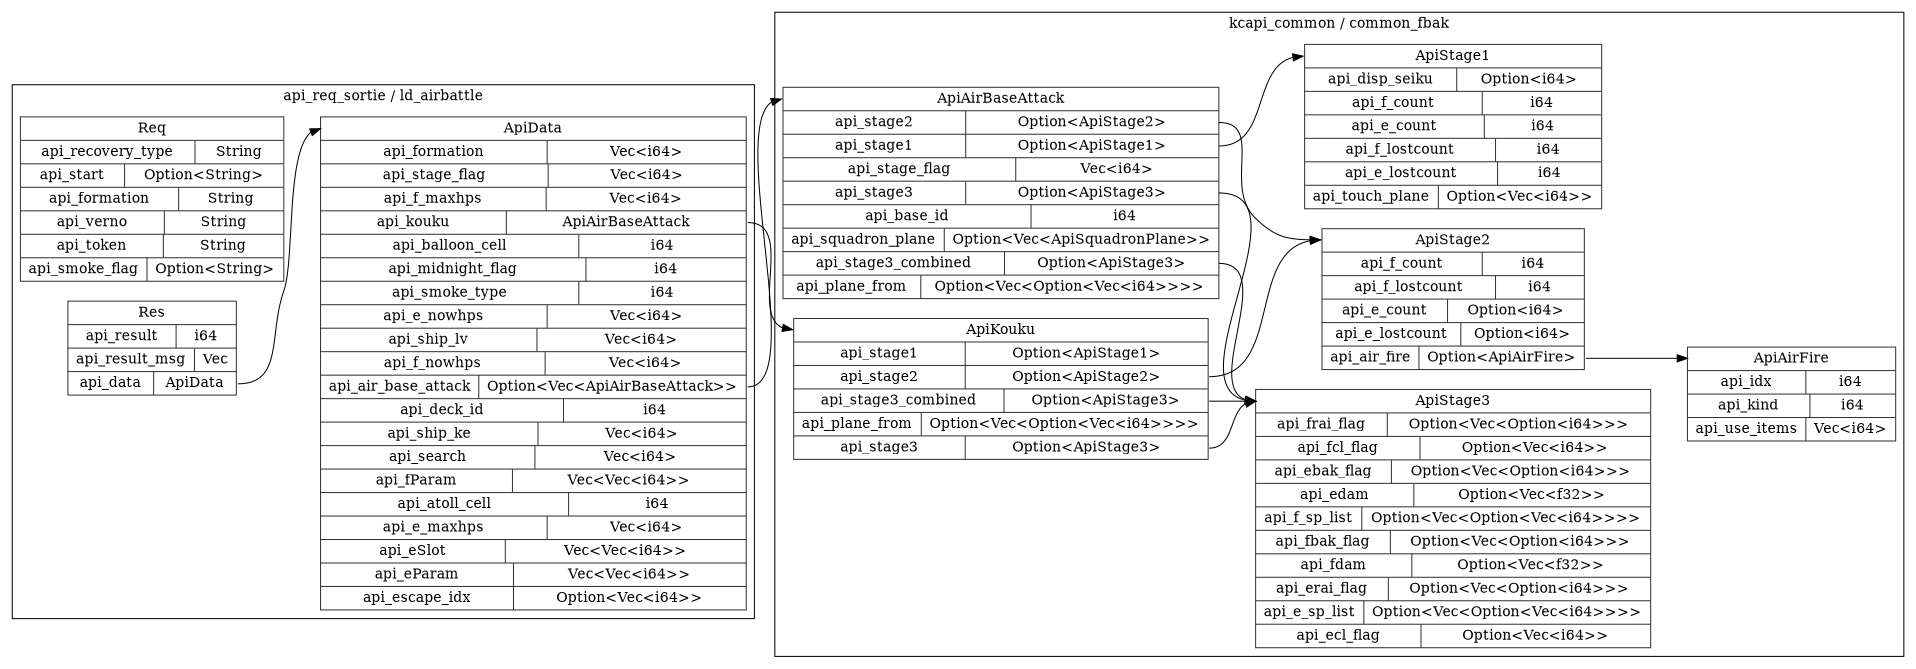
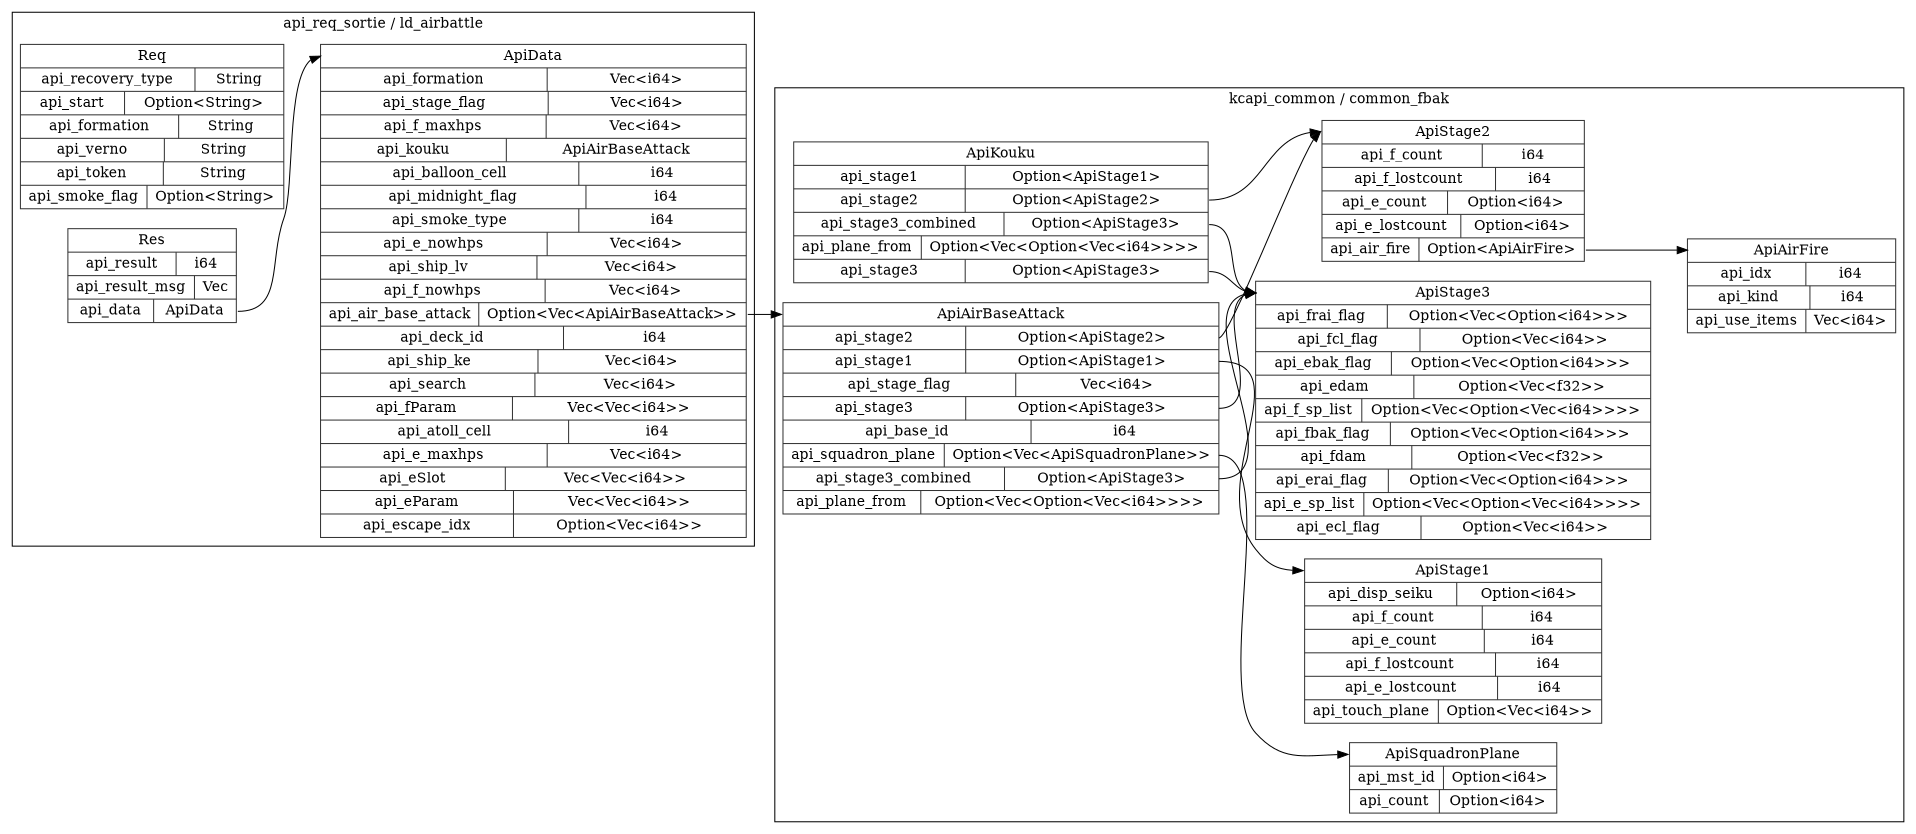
(771, 271) -> none
none -> (1453, 778)
